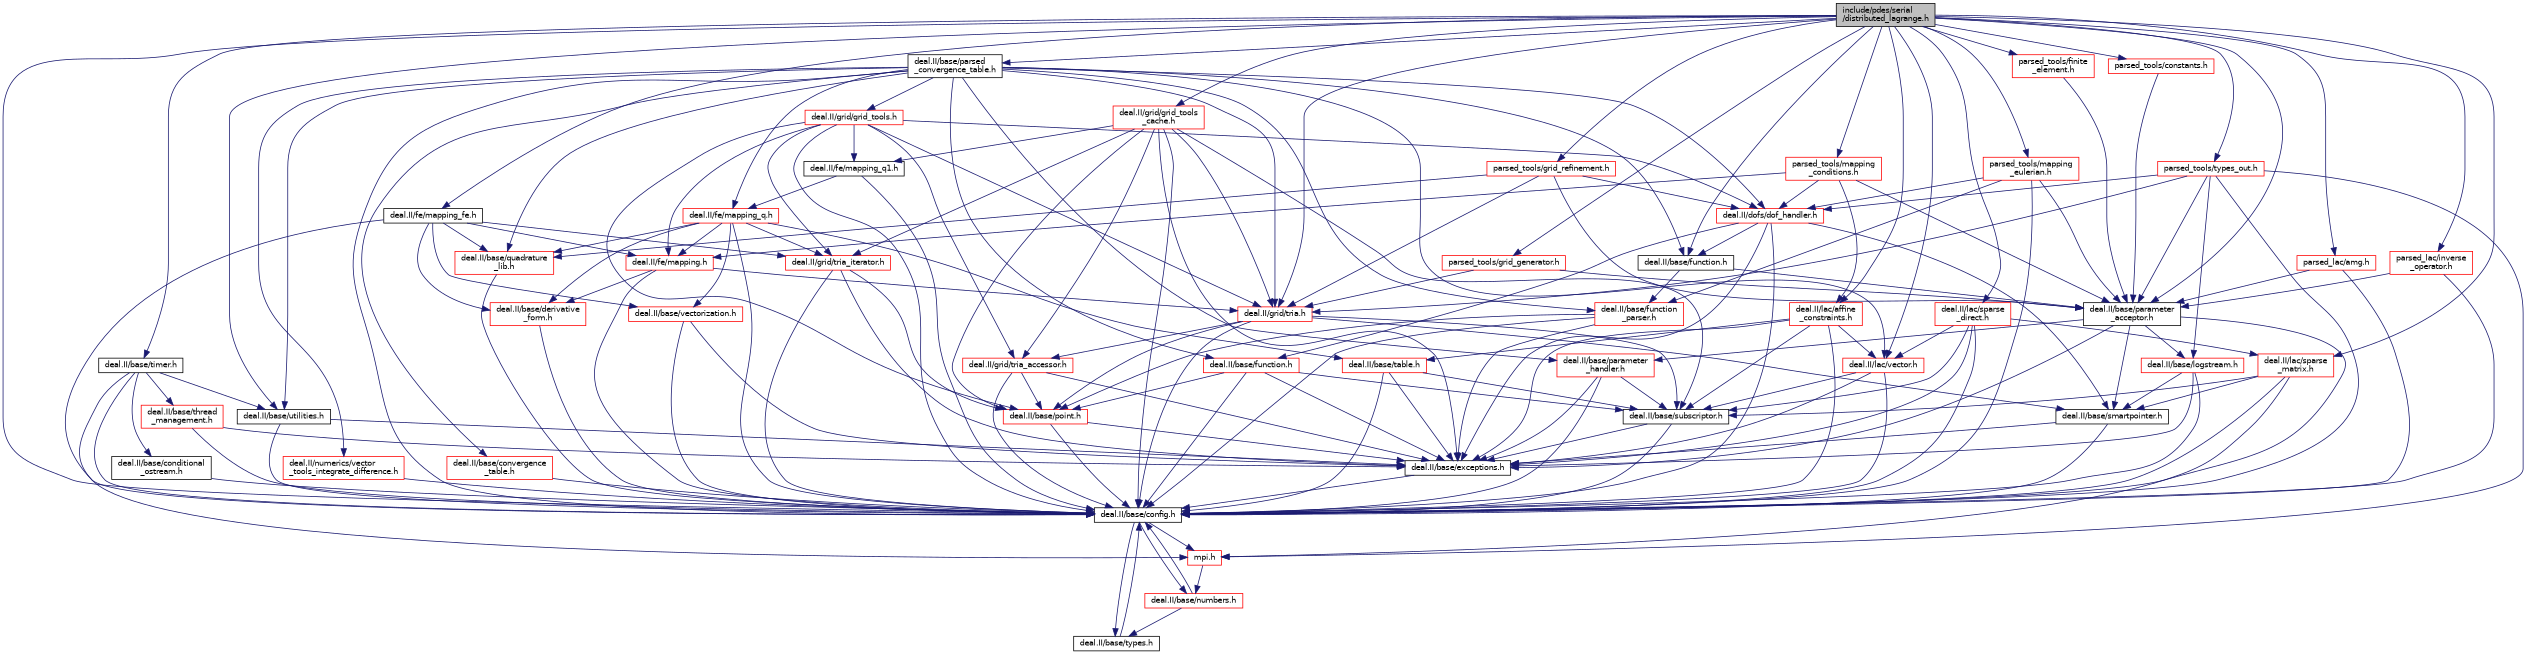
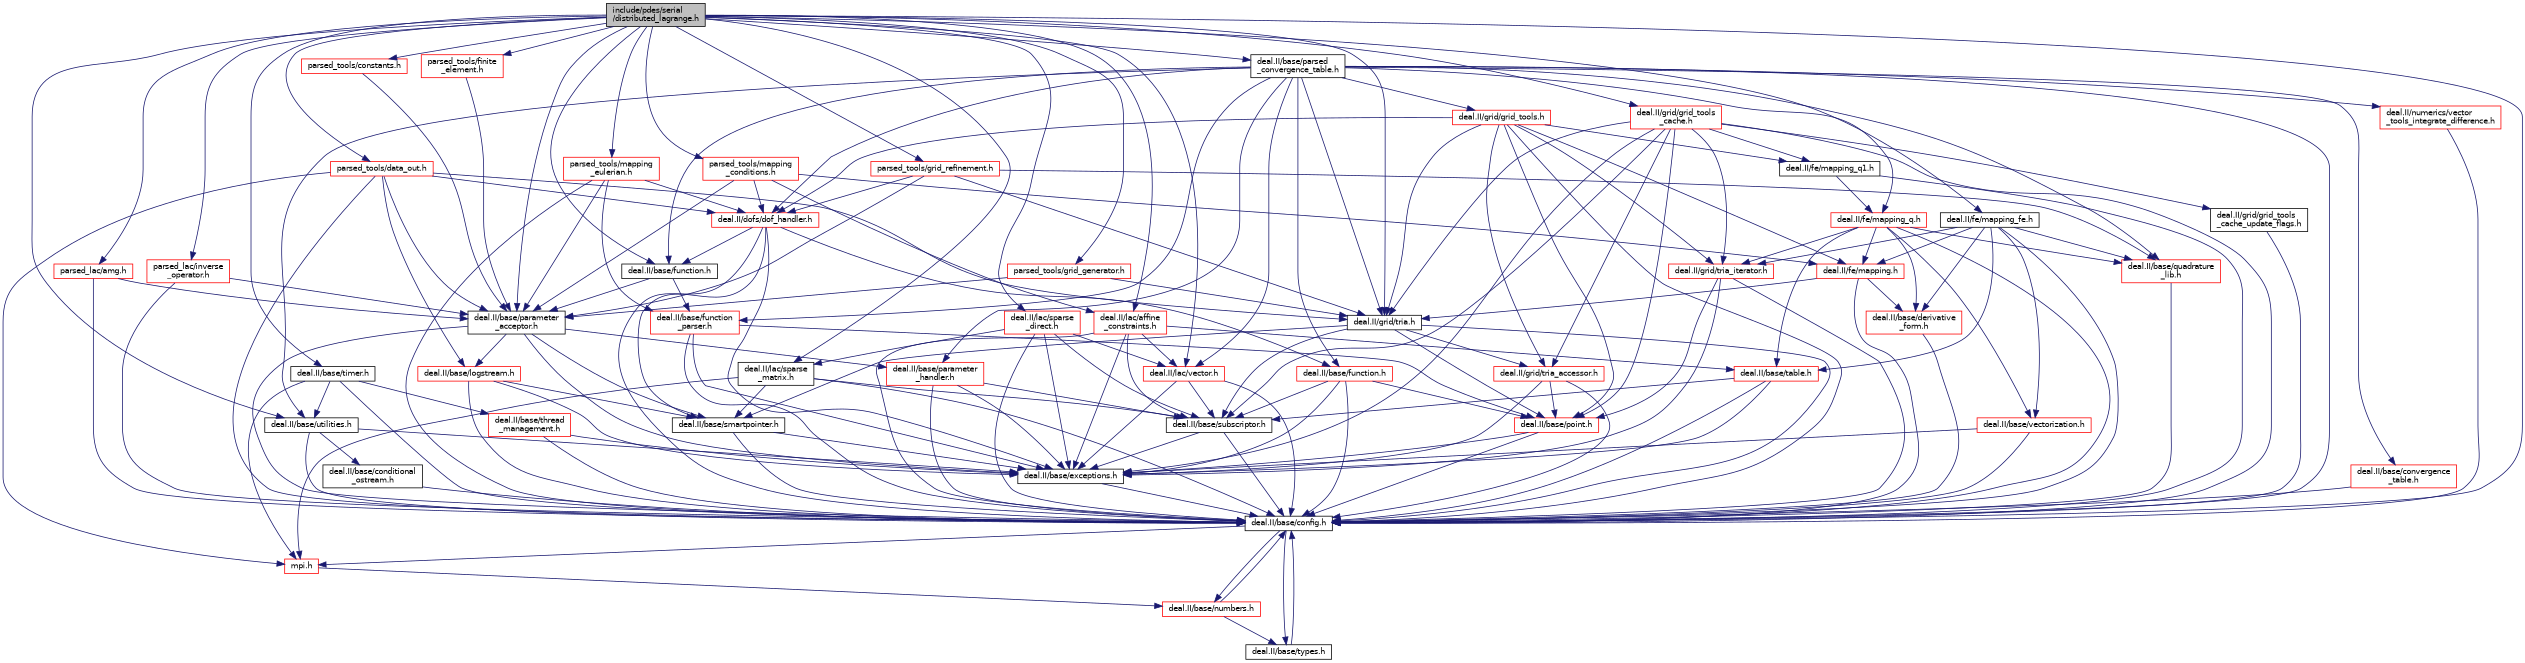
(2211, 169) -> (382, 169)
none -> (2259, 220)
(1275, 314) -> (1384, 323)
none -> (1954, 344)
(2296, 365) -> (776, 374)
(132, 413) -> (336, 446)
